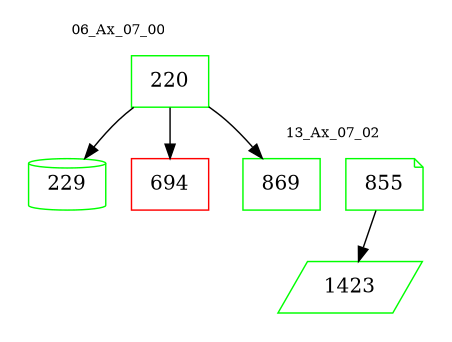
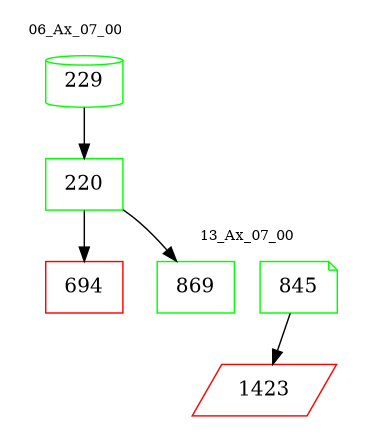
(113, 126) -> (84, 126)
(333, 134) -> (247, 237)
(384, 184) -> (299, 287)
(350, 287) -> (264, 390)
